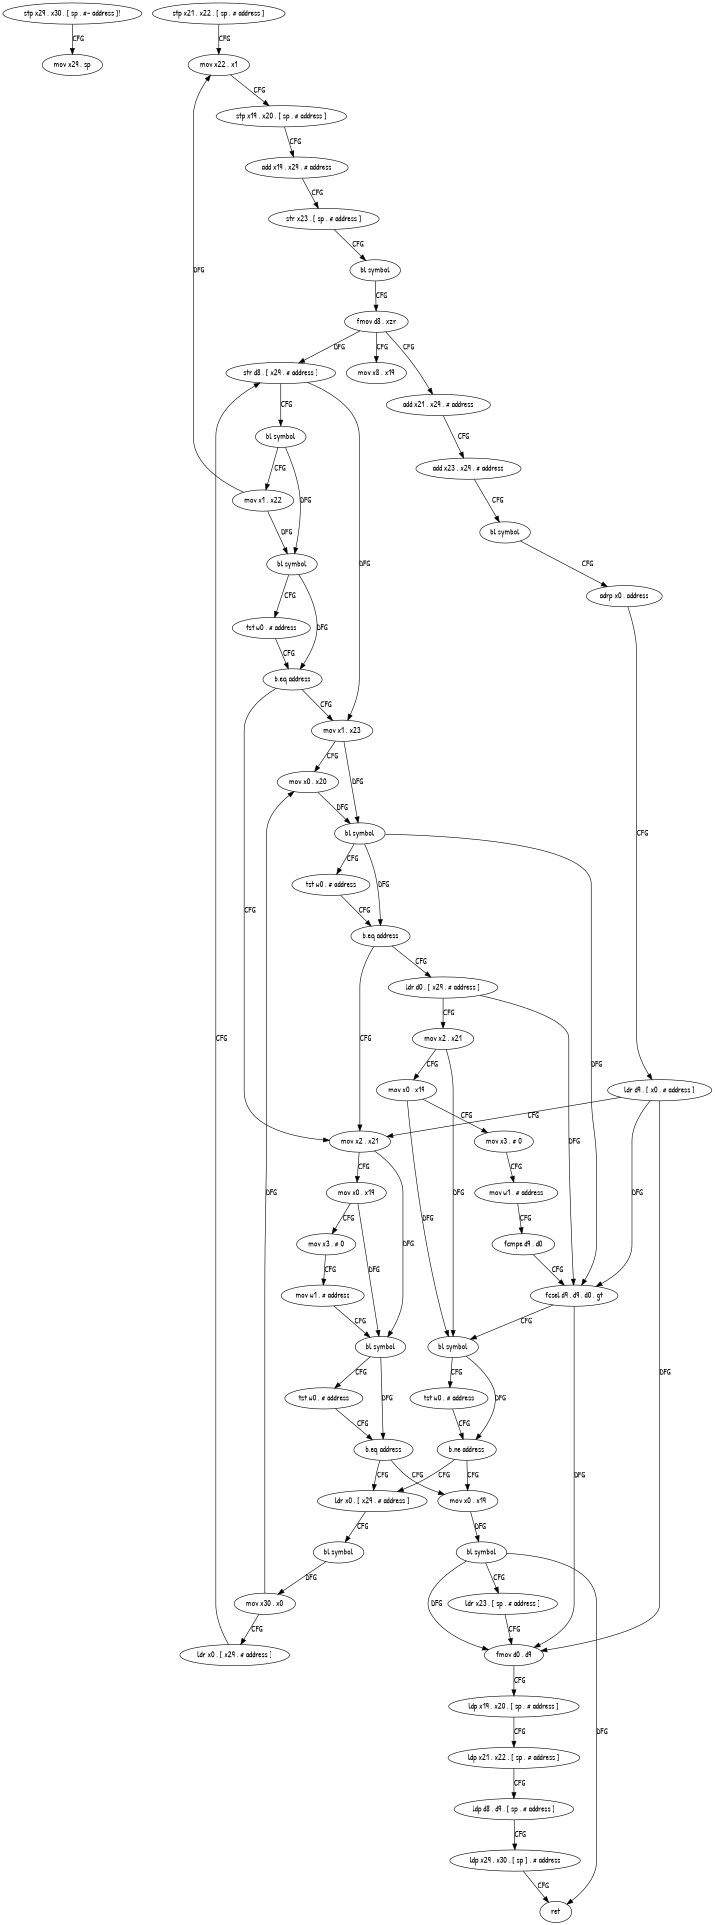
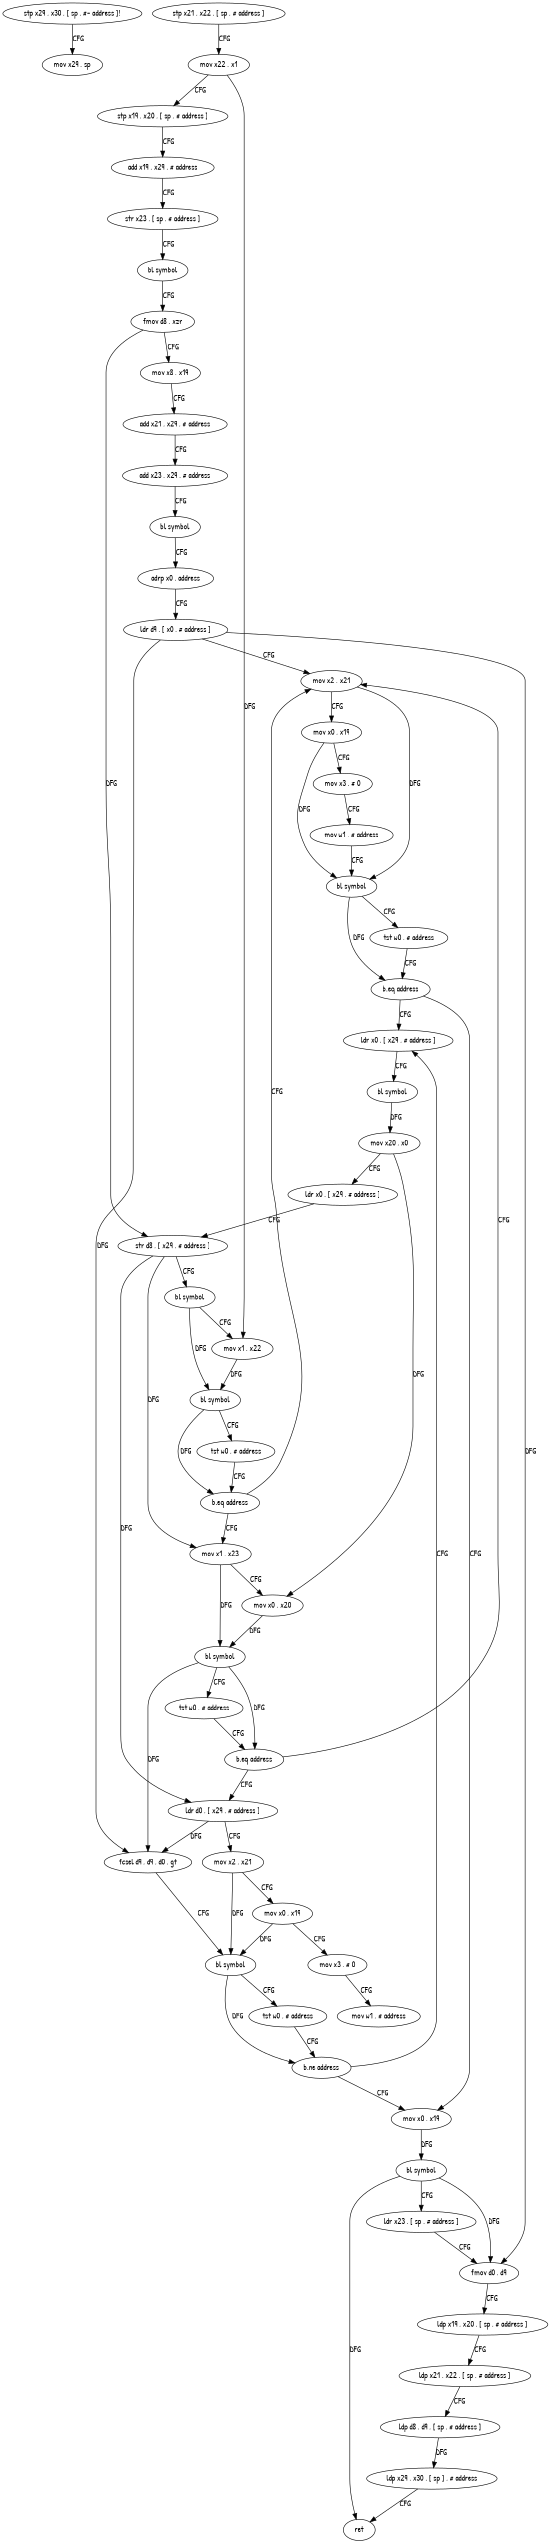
(193, 296) -> (244, 701)
(409, 359) -> (172, 396)
(523, 1244) -> none
(574, 1483) -> none
none -> (121, 1538)
(265, 1604) -> (389, 1143)
(520, 1835) -> (442, 2453)
